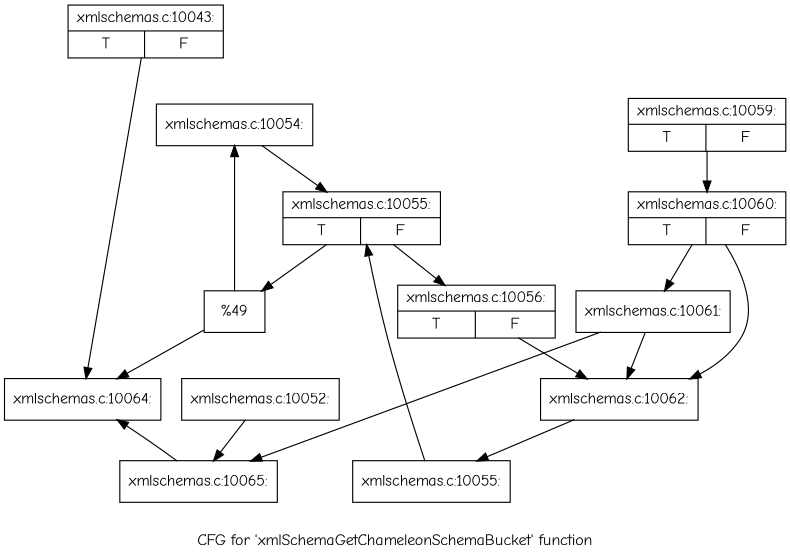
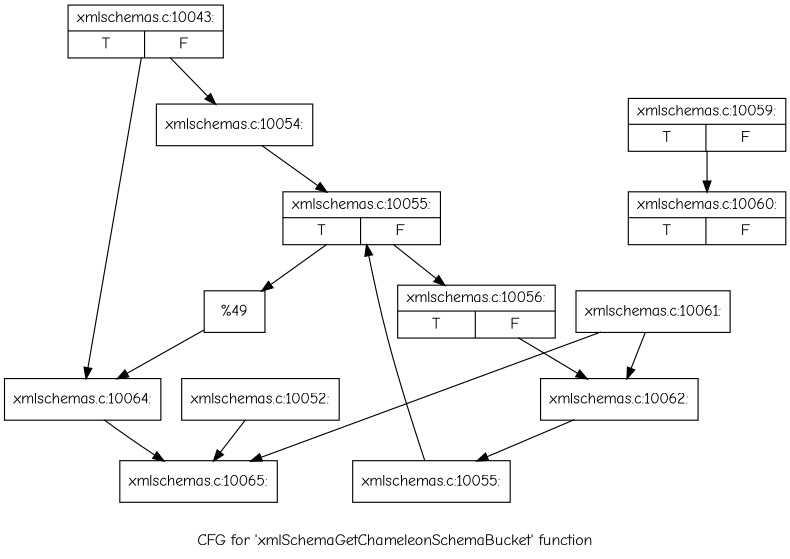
(235, 224) -> (189, 77)
(681, 263) -> none
(748, 317) -> none
(152, 443) -> (129, 438)
